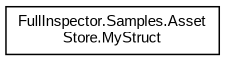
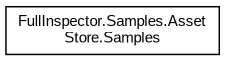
(113, 31) -> (113, 31)
